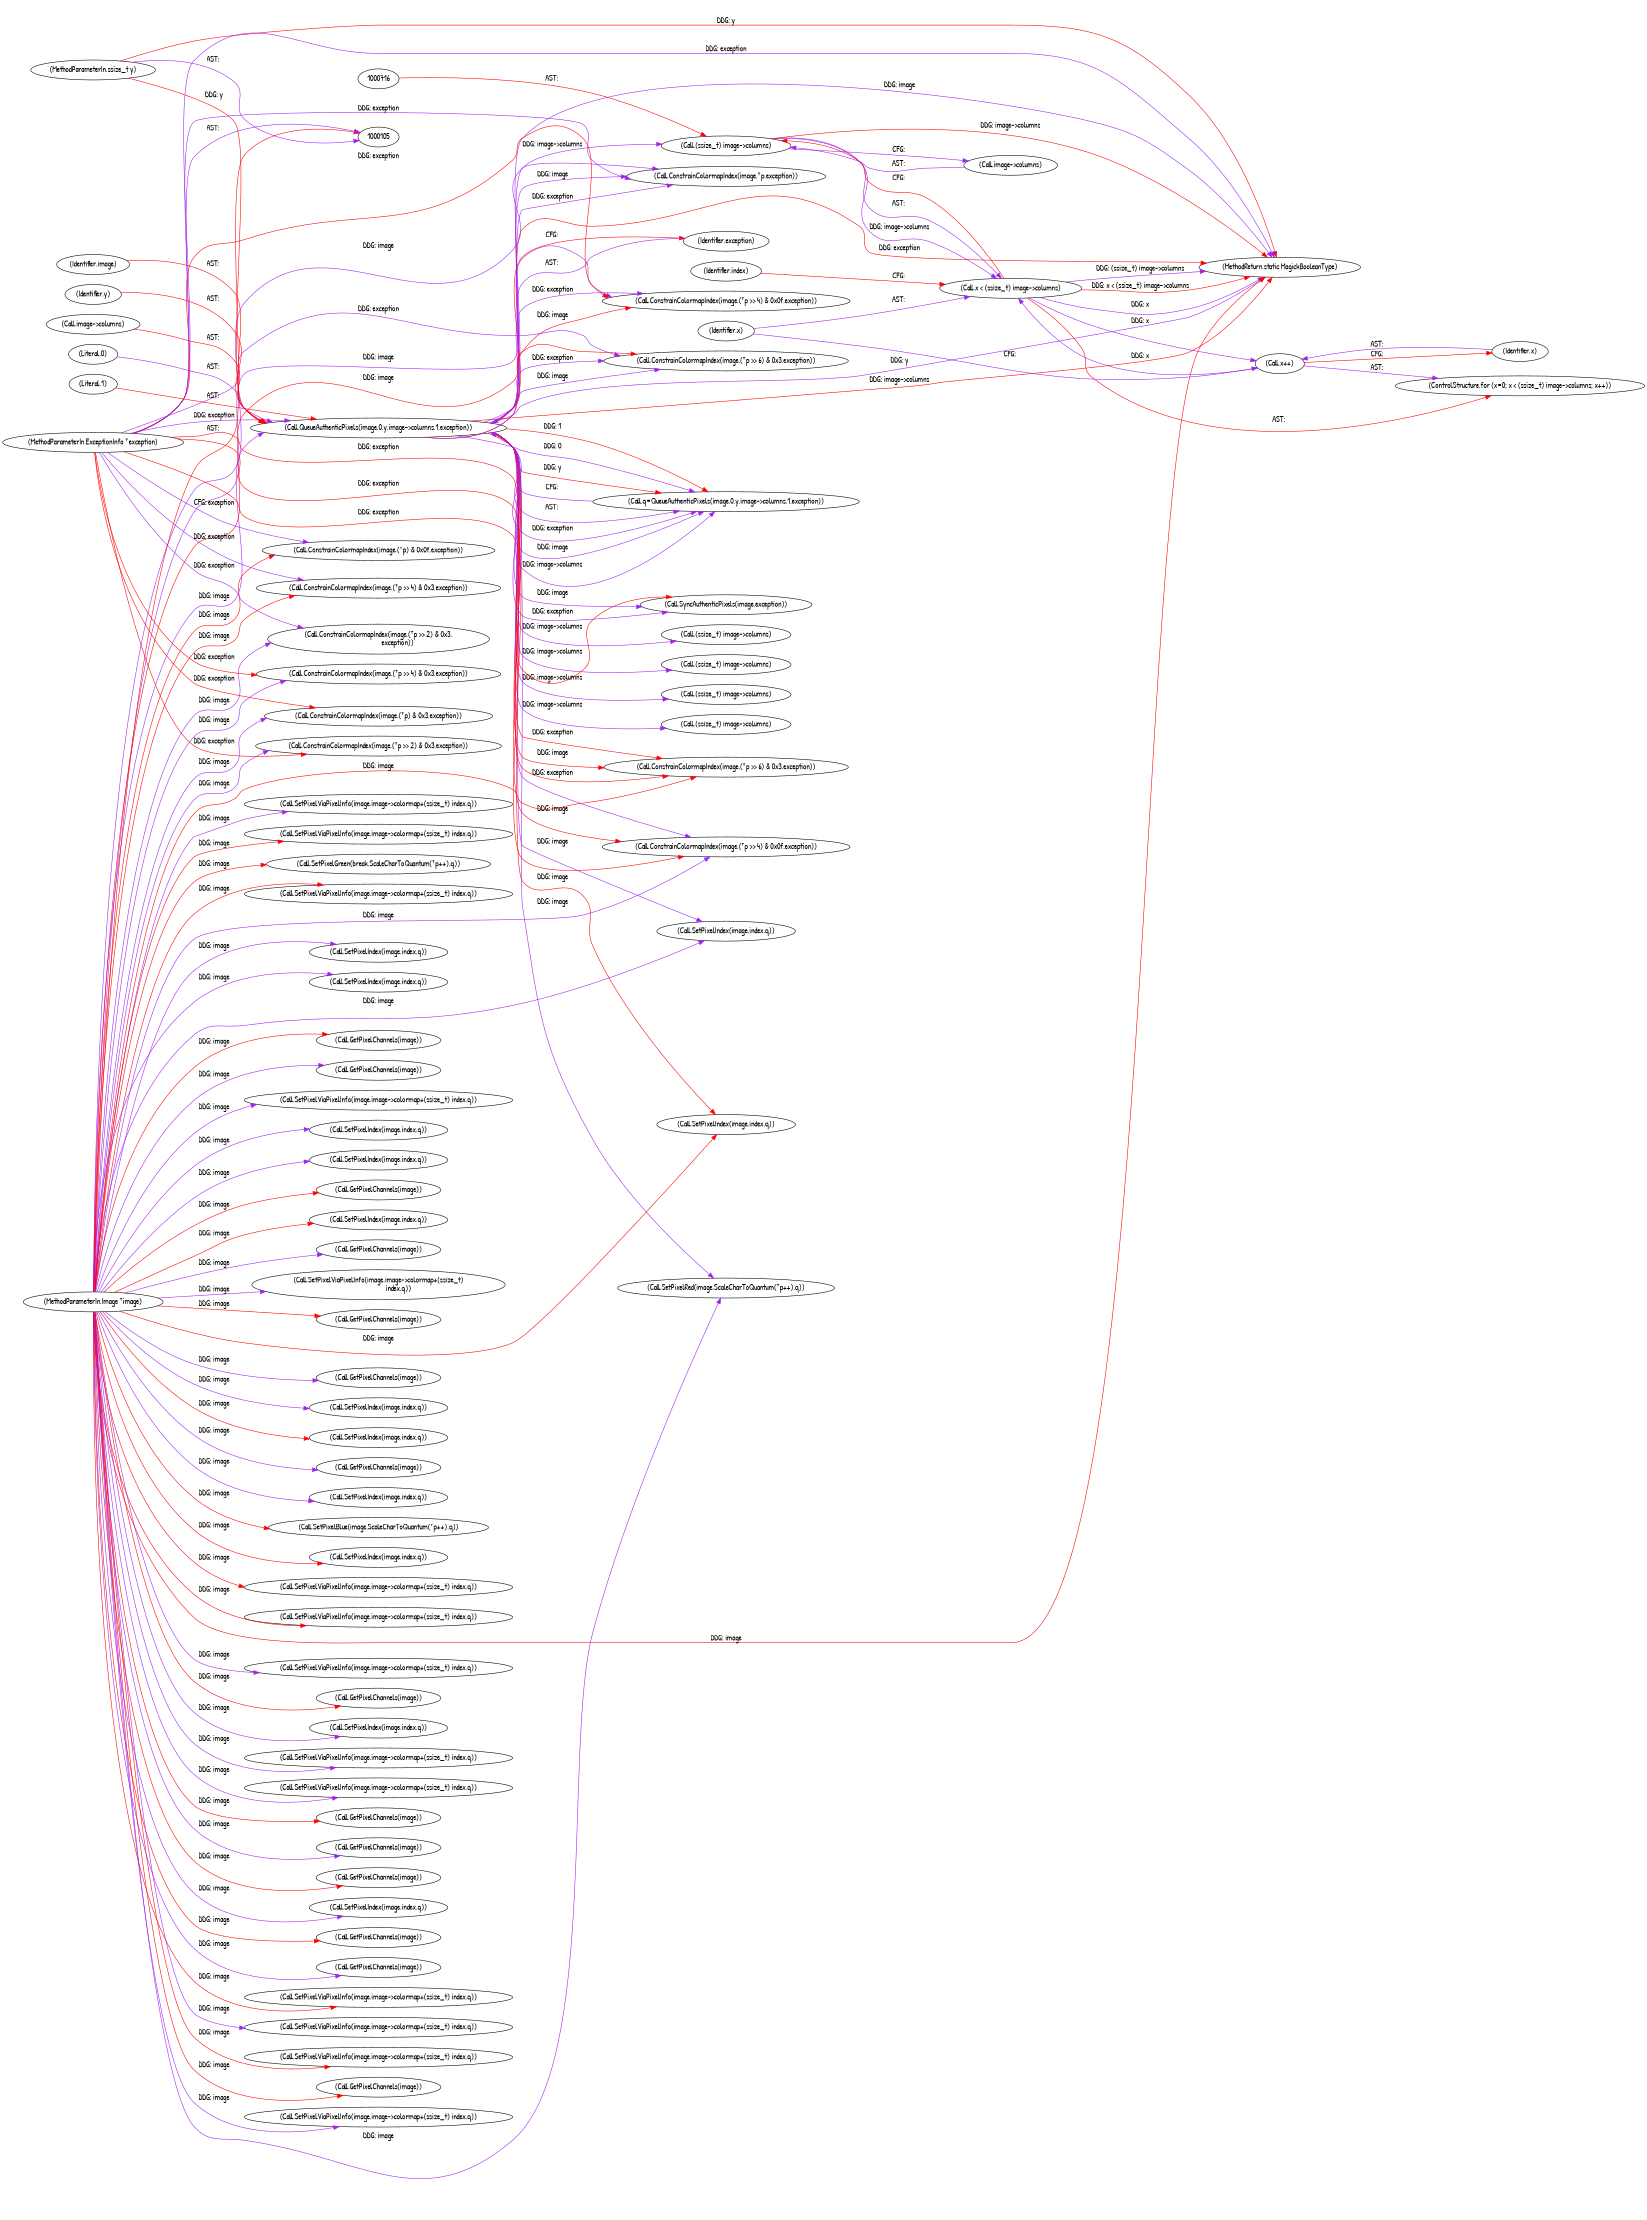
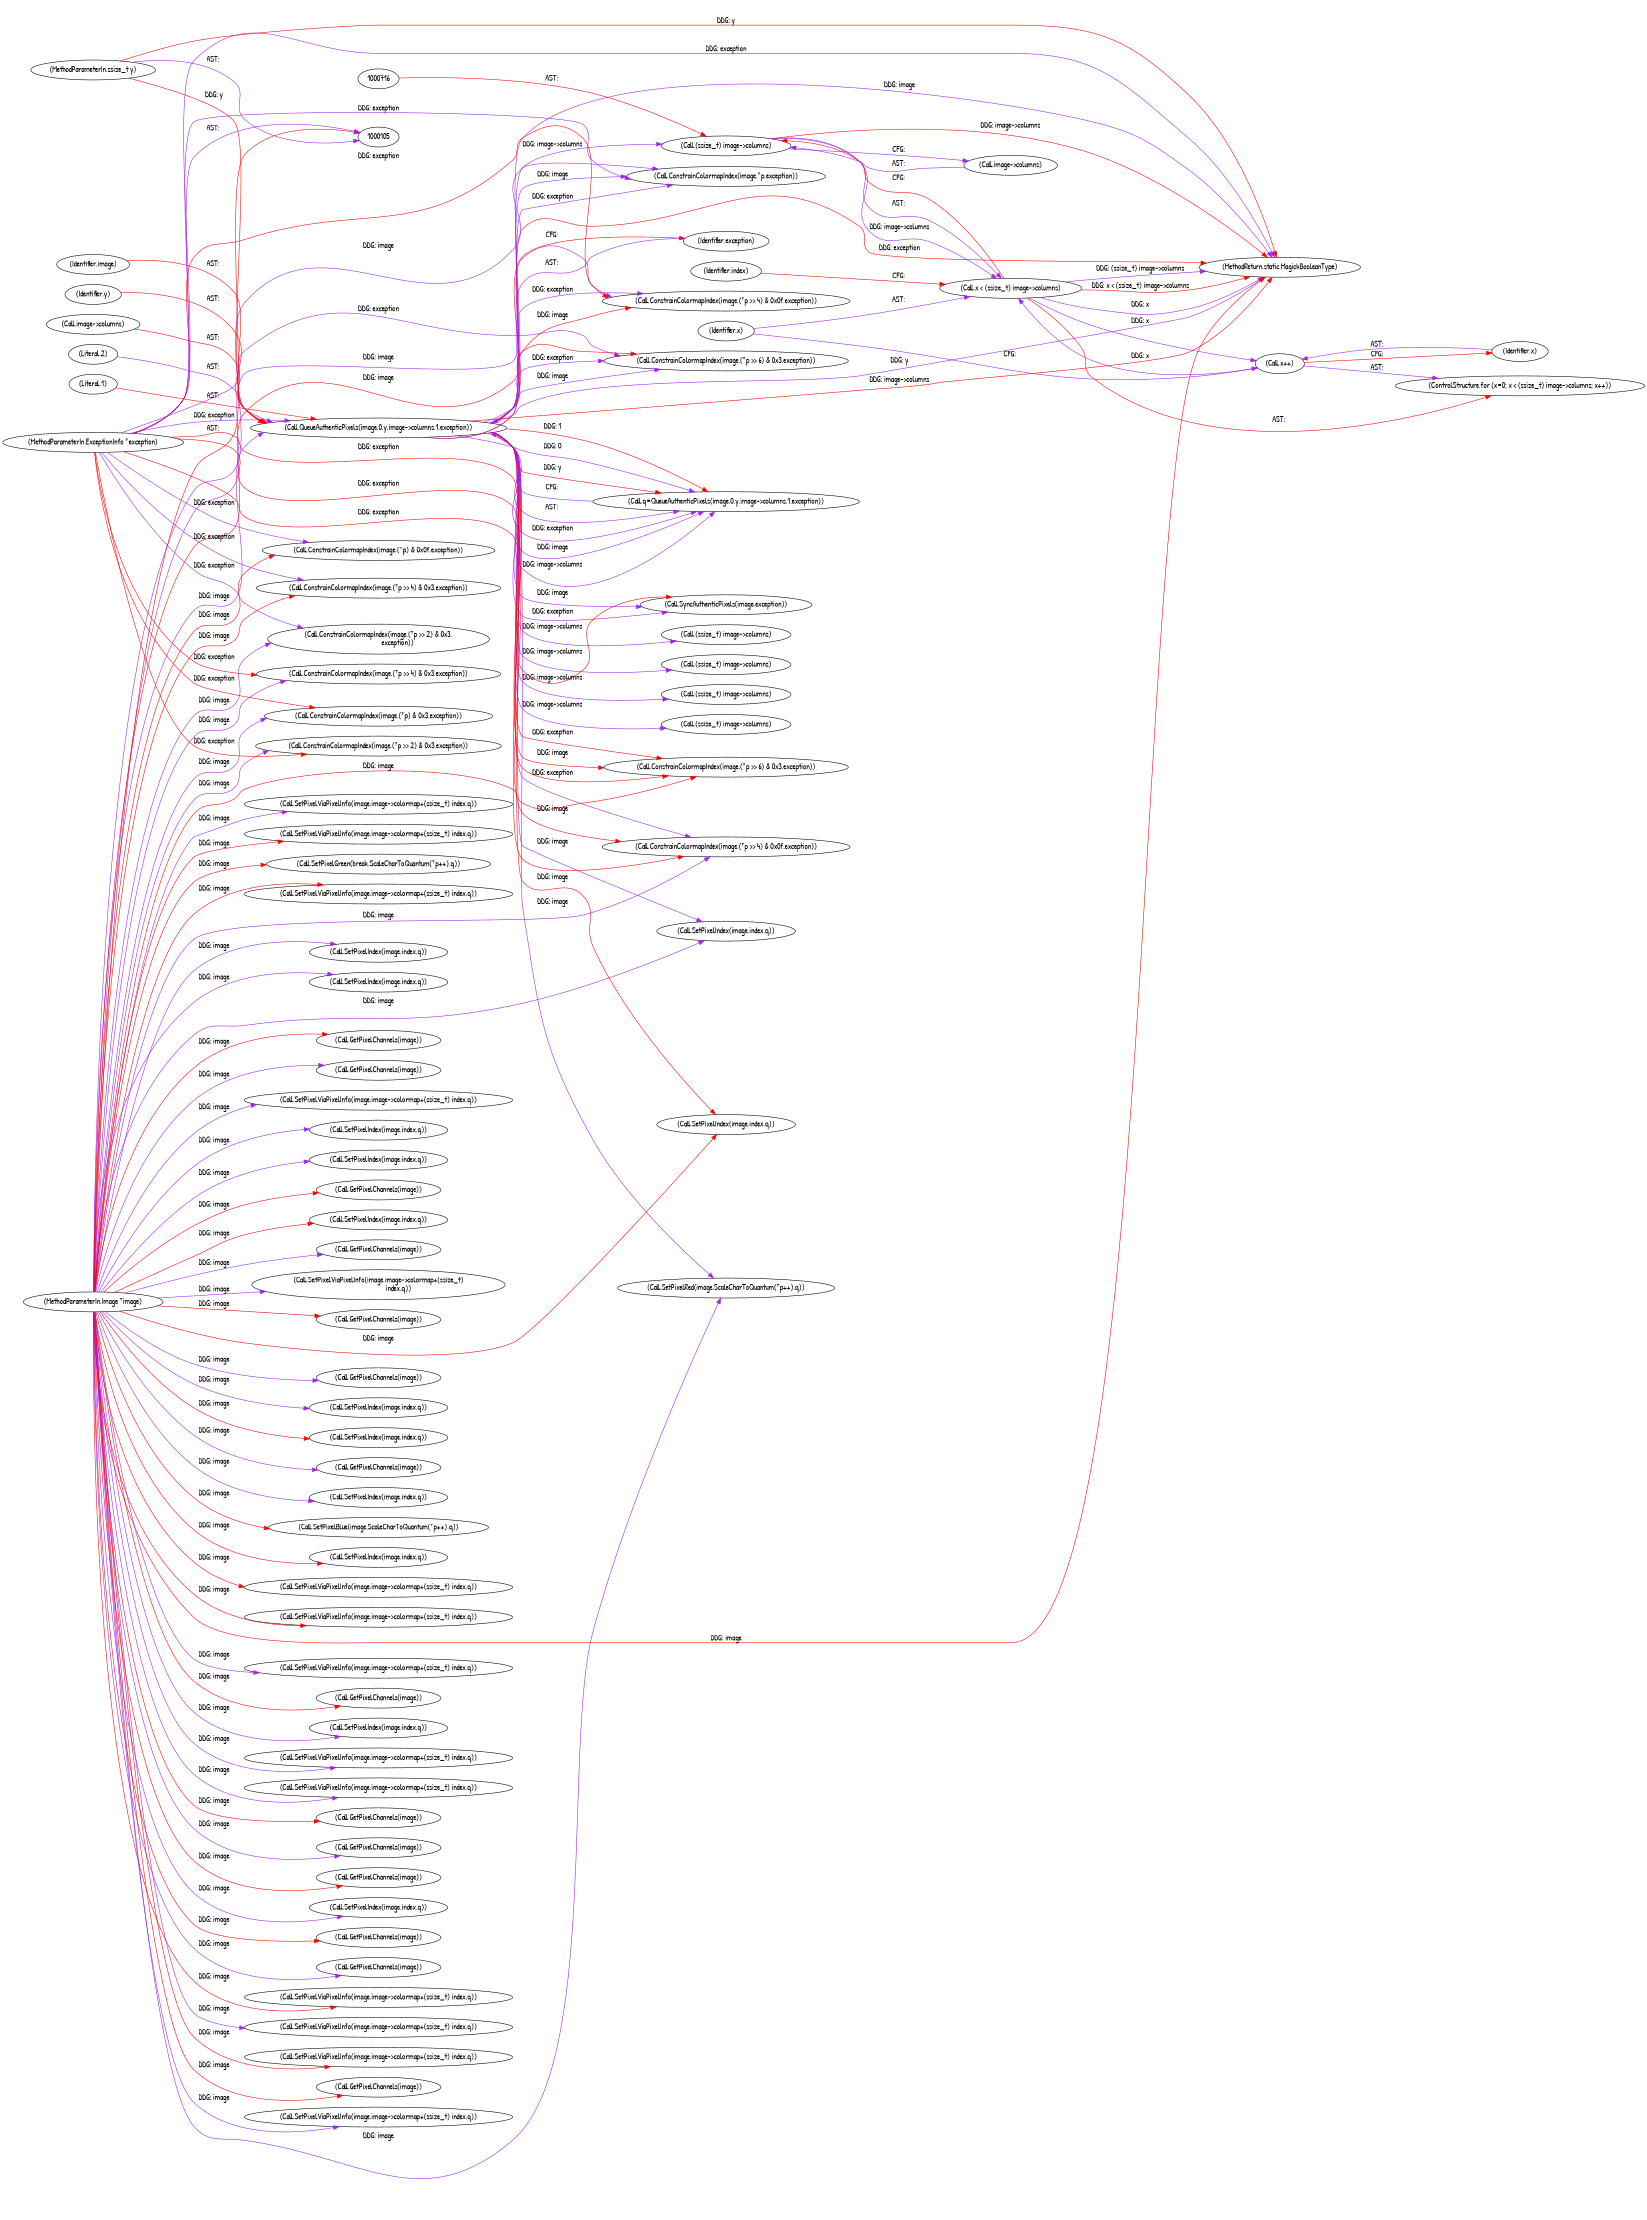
(93, 354) -> (93, 354)
(214, 503) -> (214, 503)
